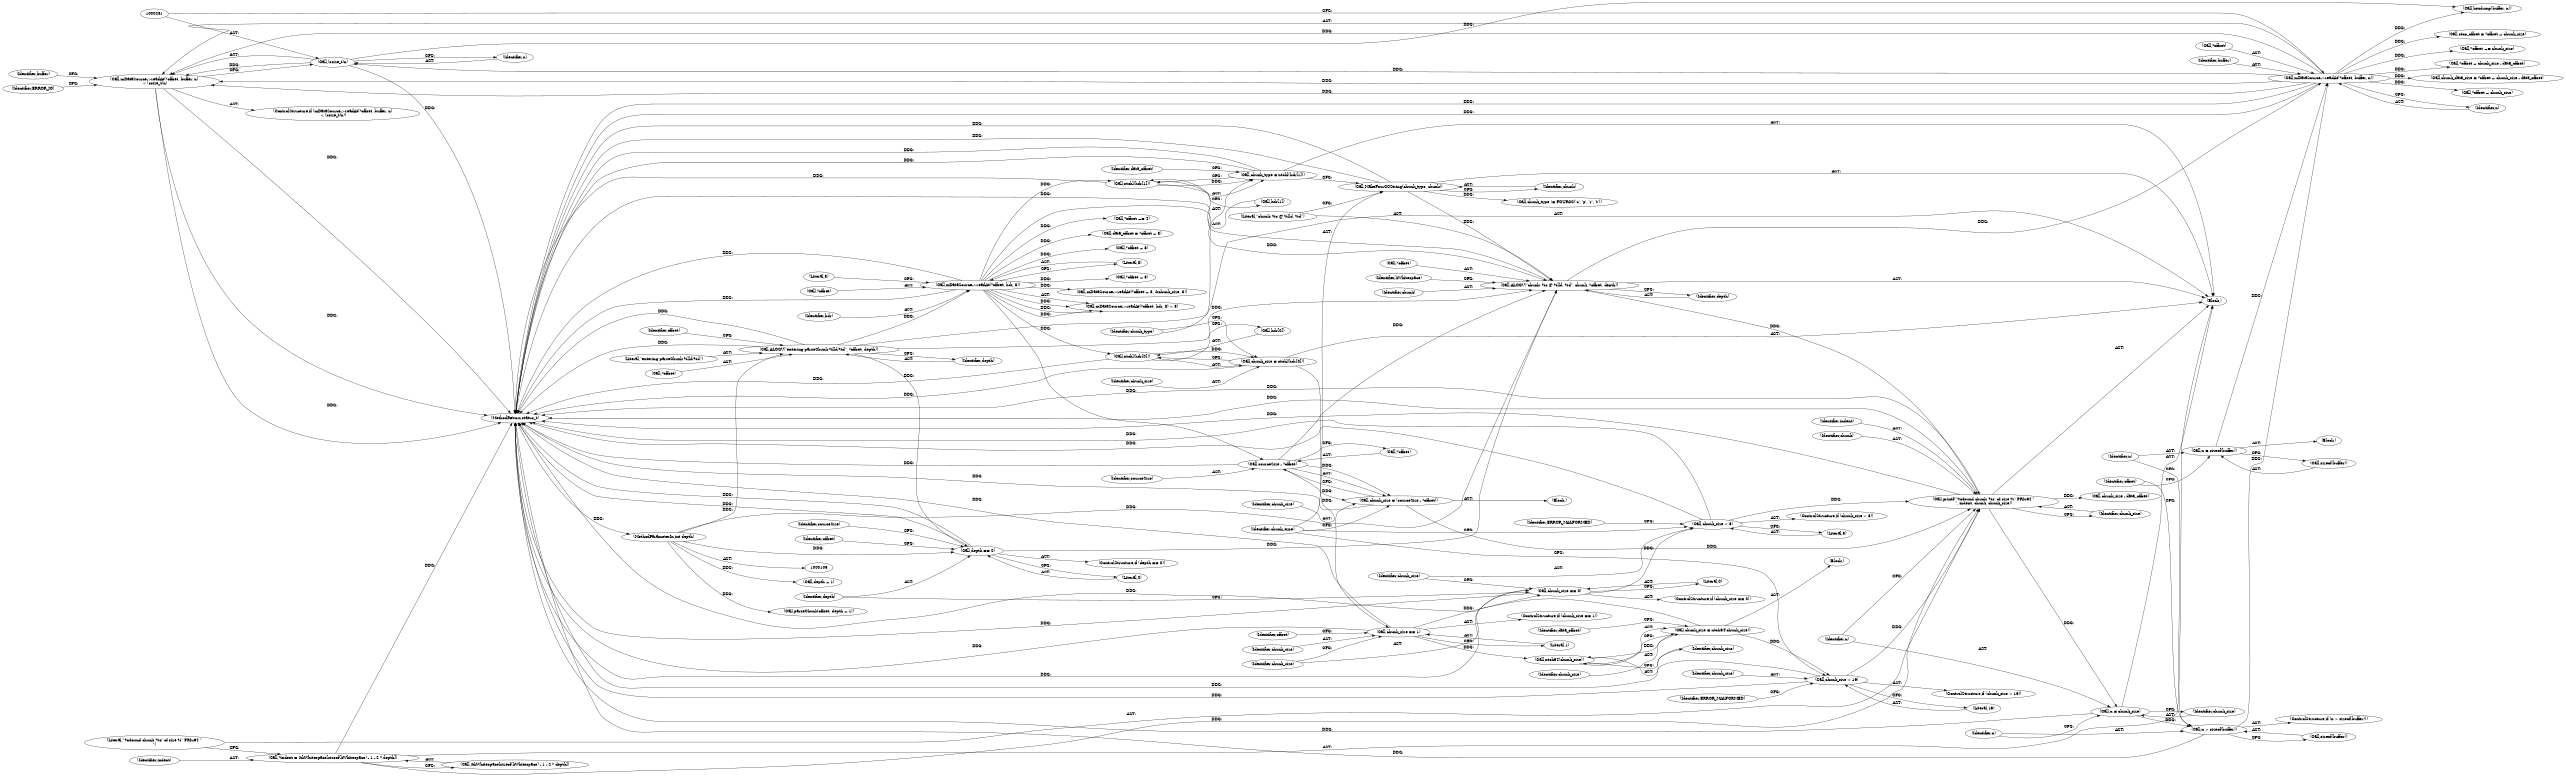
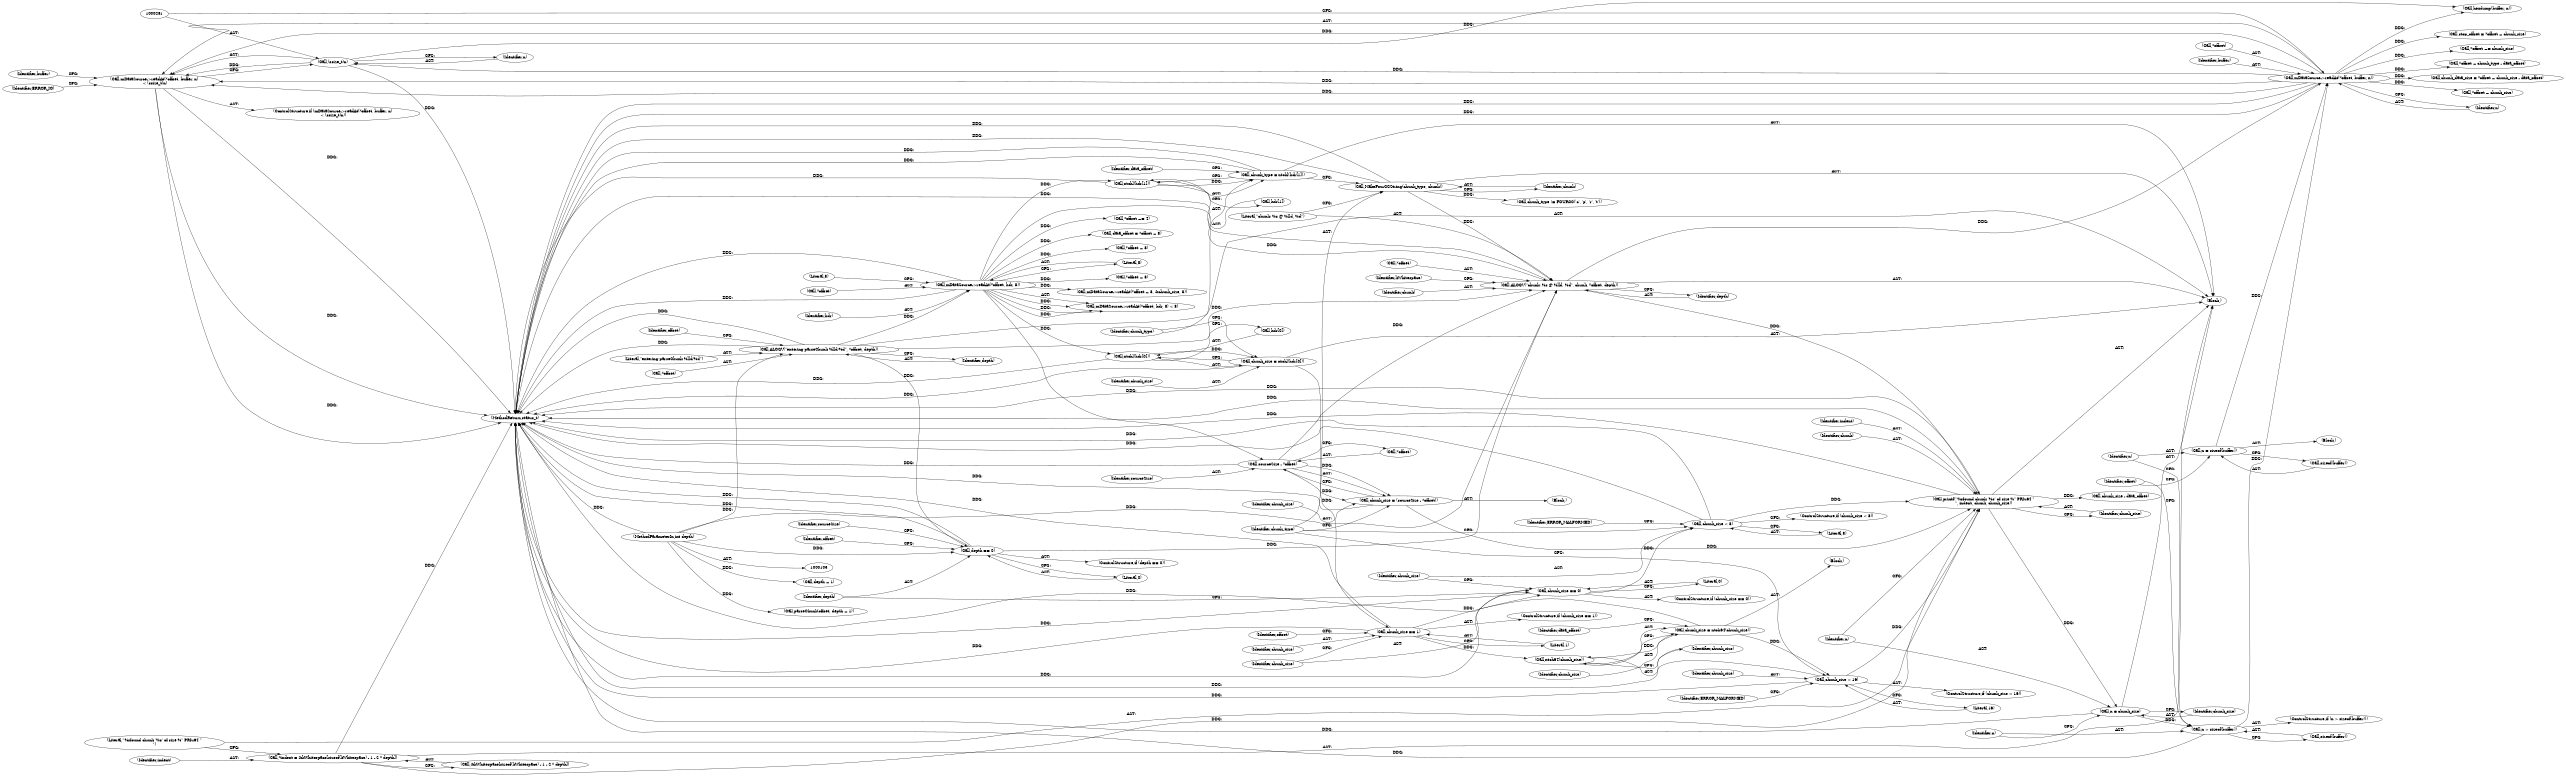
(2487, 64) -> (2487, 64)
(560, 491) -> (572, 492)
(1776, 518) -> (1776, 518)
